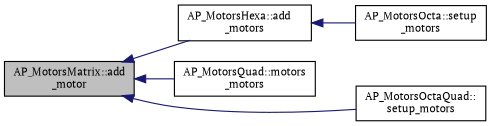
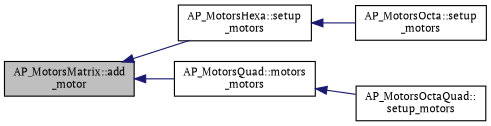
(245, 23) -> (245, 23)
(244, 112) -> (341, 92)
